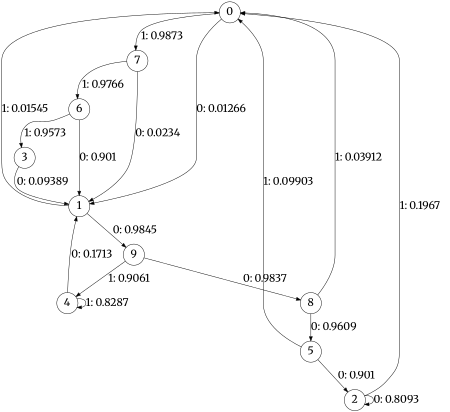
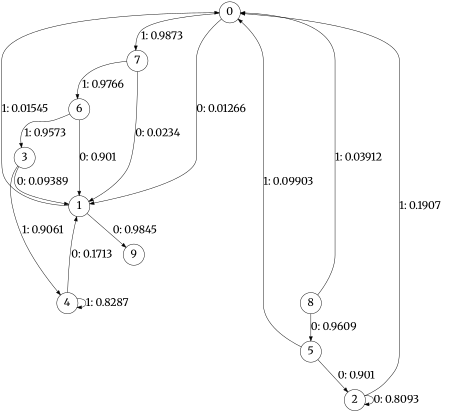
(424, 206) -> (424, 206)
(103, 278) -> (21, 233)
(220, 278) -> none
